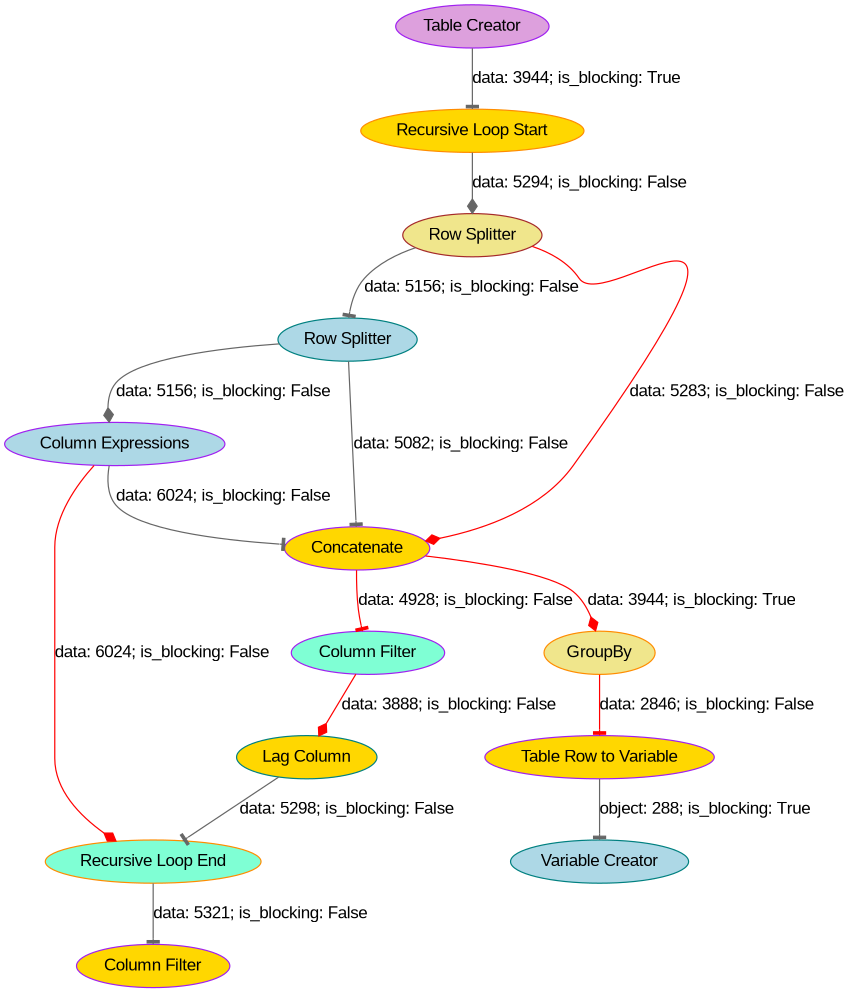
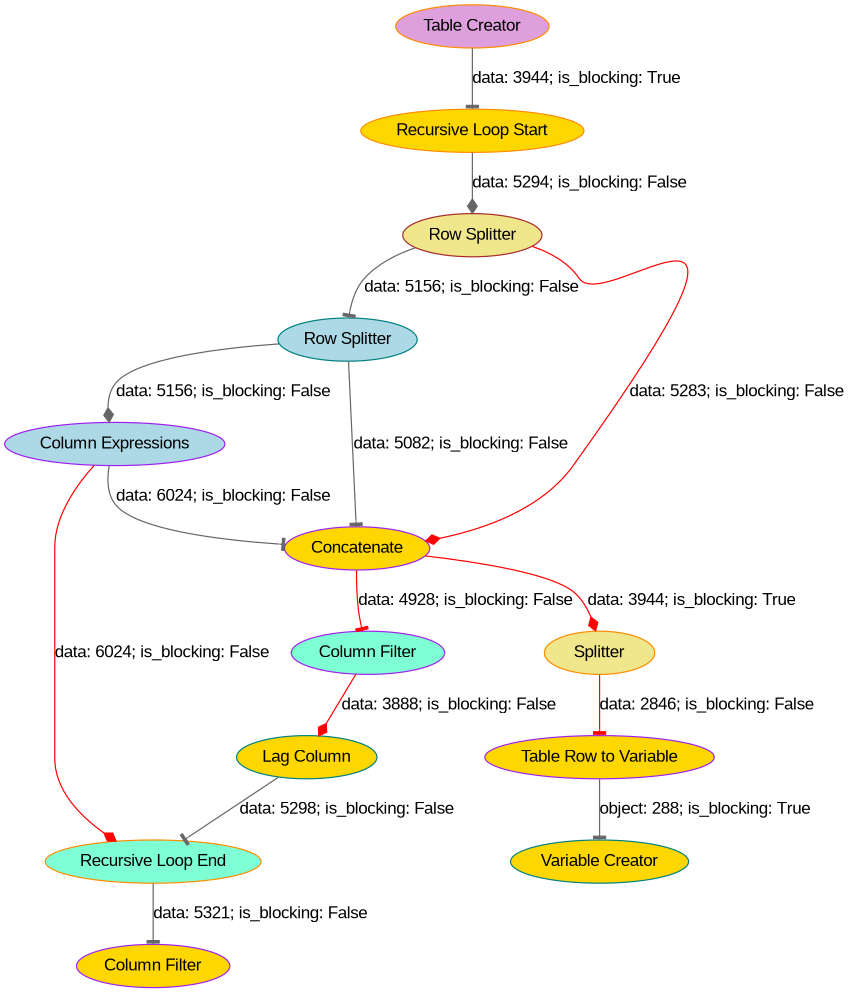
(472, 26) -> (472, 26)
(600, 653) -> (600, 653)
(600, 862) -> (600, 862)
